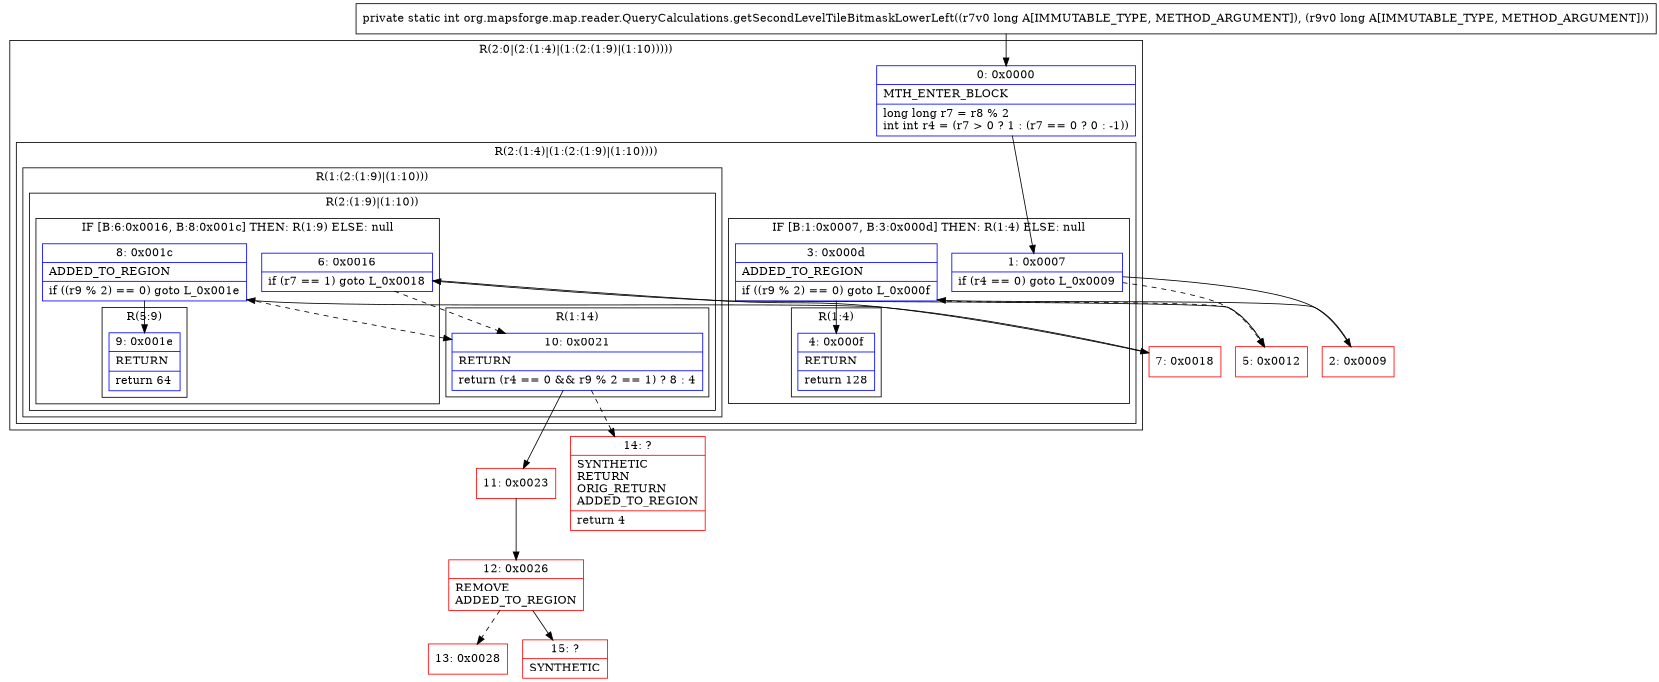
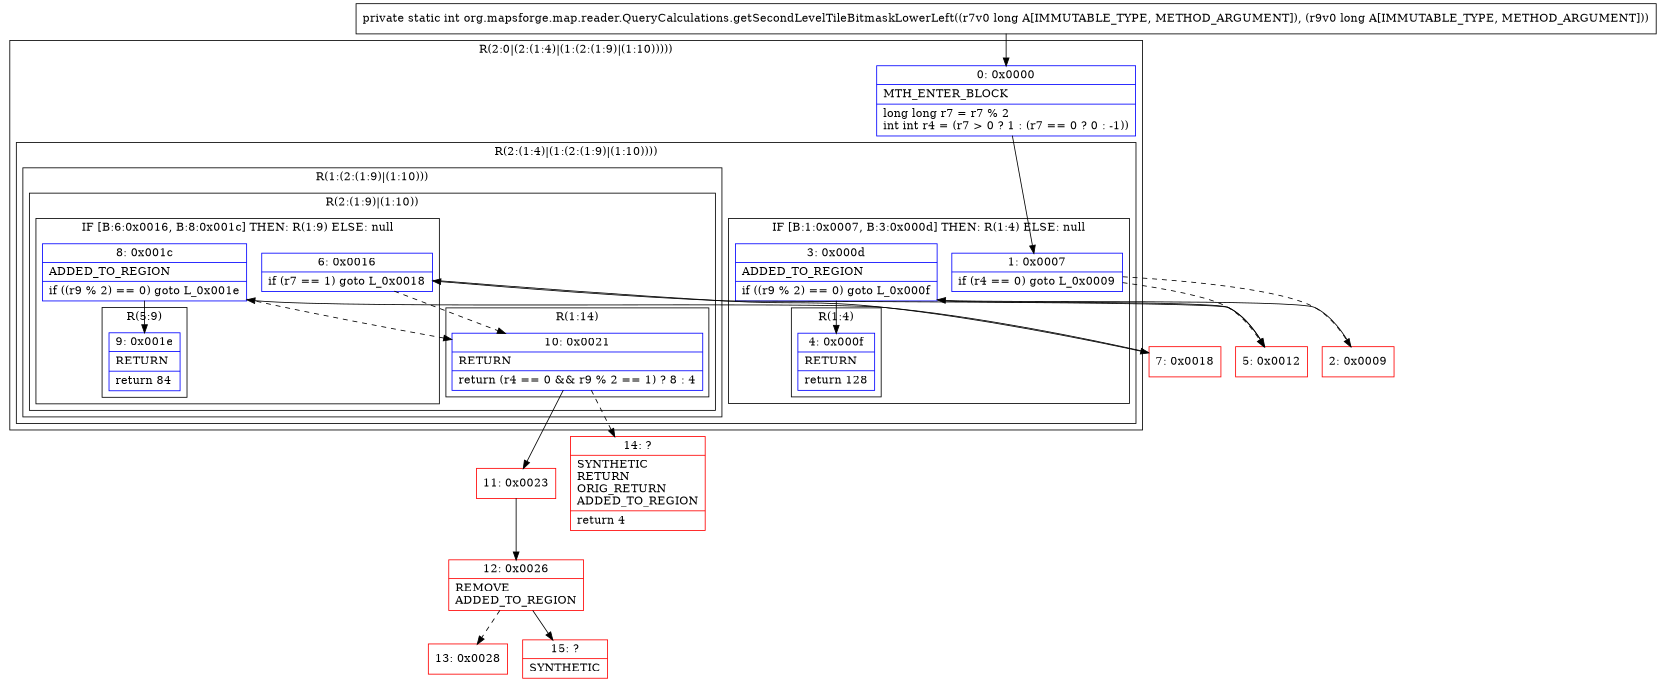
(947, 114) -> (947, 114)
(1243, 289) -> (1243, 289)
(1106, 303) -> (1106, 303)
(144, 381) -> (144, 381)
